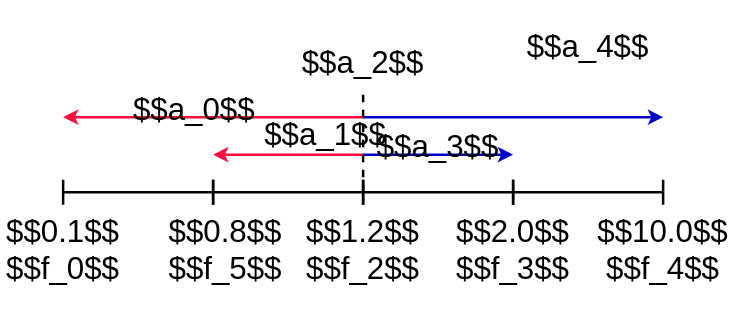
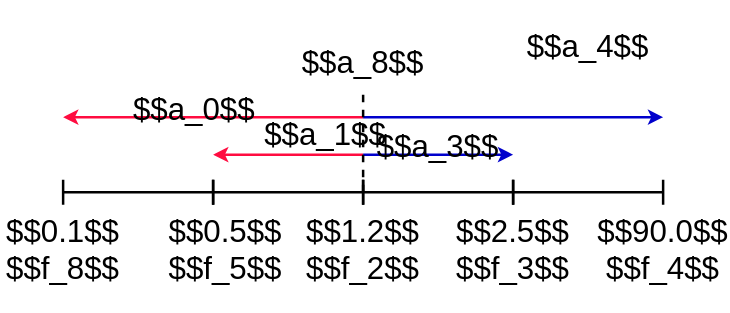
(363, 61) -> (363, 61)
(226, 229) -> (226, 229)
(513, 229) -> (513, 229)
(663, 229) -> (663, 229)
(63, 267) -> (63, 267)
